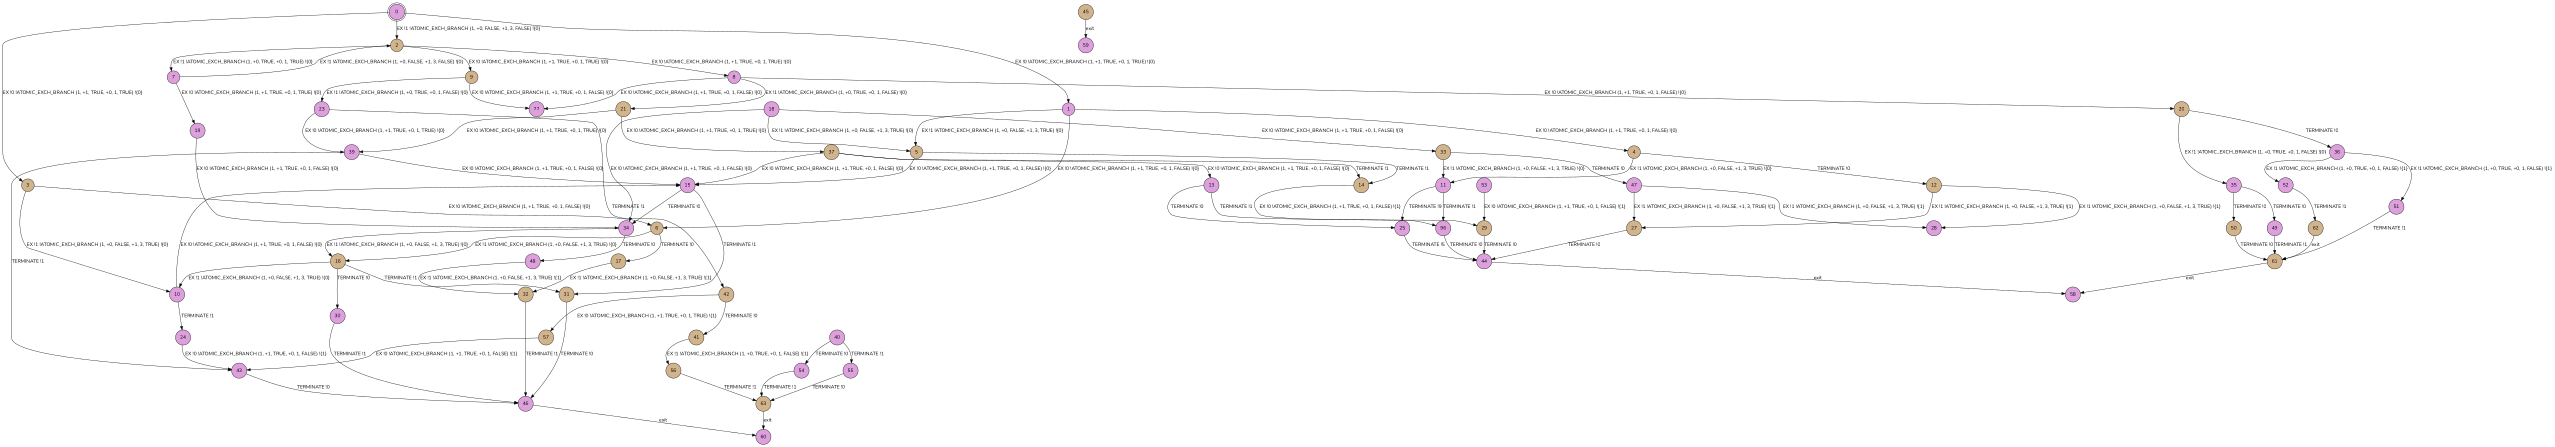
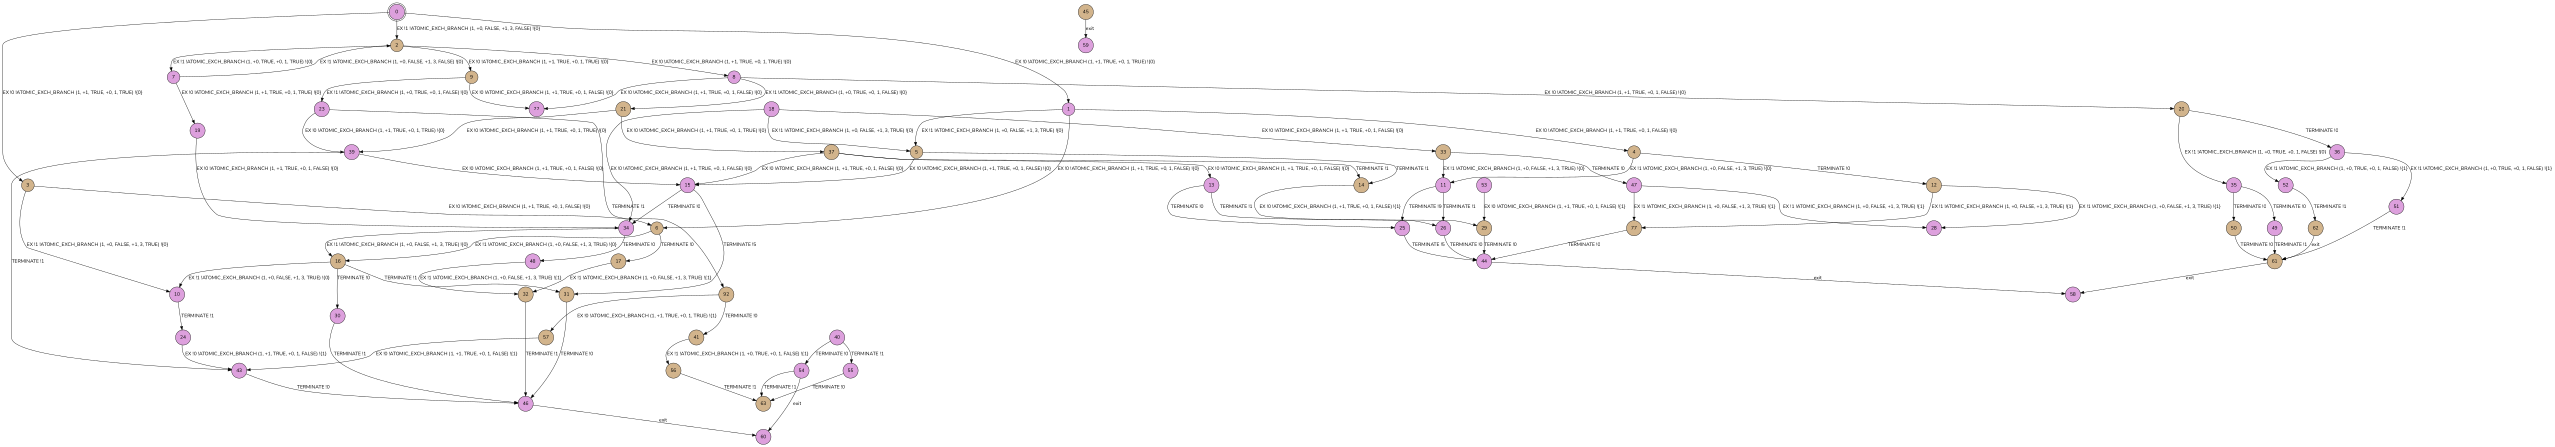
(393, 188) -> none
(1443, 228) -> (1443, 228)
(1634, 228) -> (1634, 228)
(740, 245) -> (740, 245)
(726, 294) -> (726, 294)
(763, 419) -> (788, 405)
